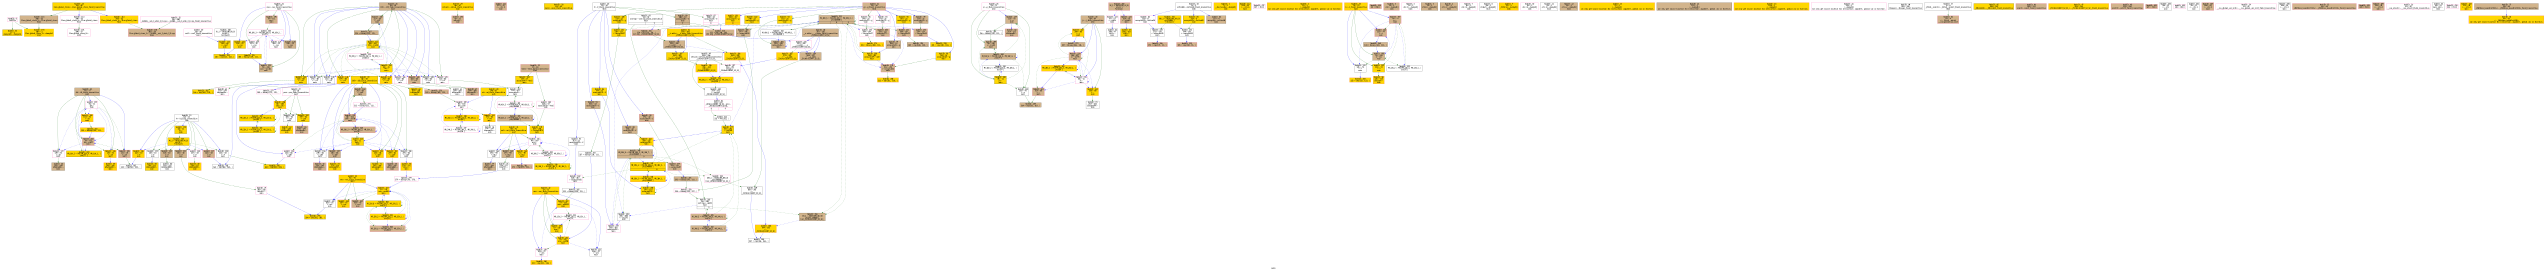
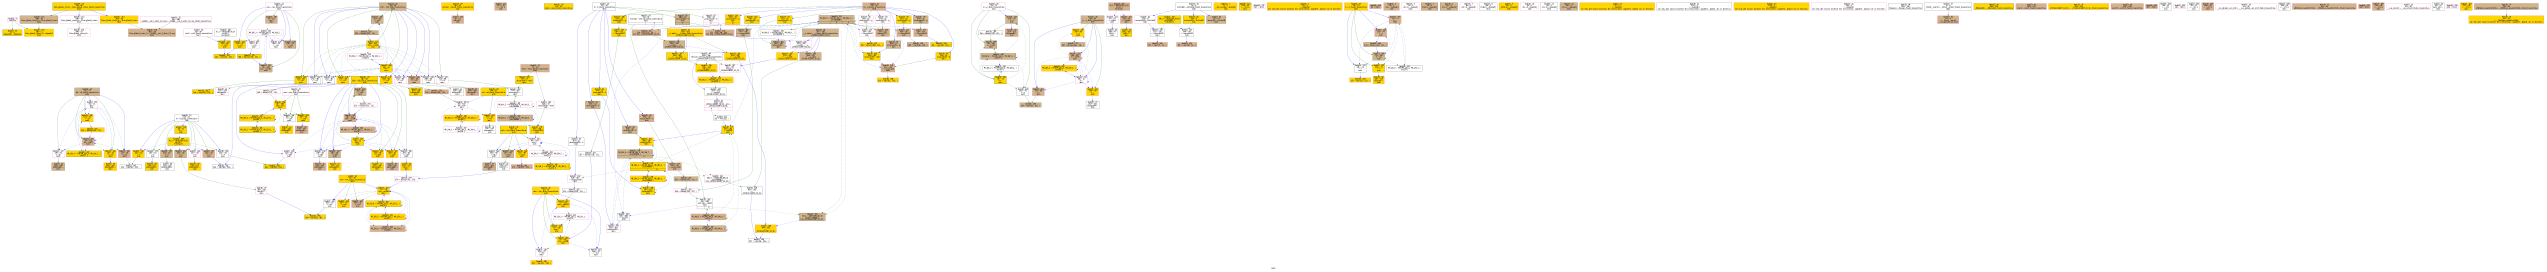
(1694, 7) -> (1694, 7)
(1049, 79) -> (1037, 40)
